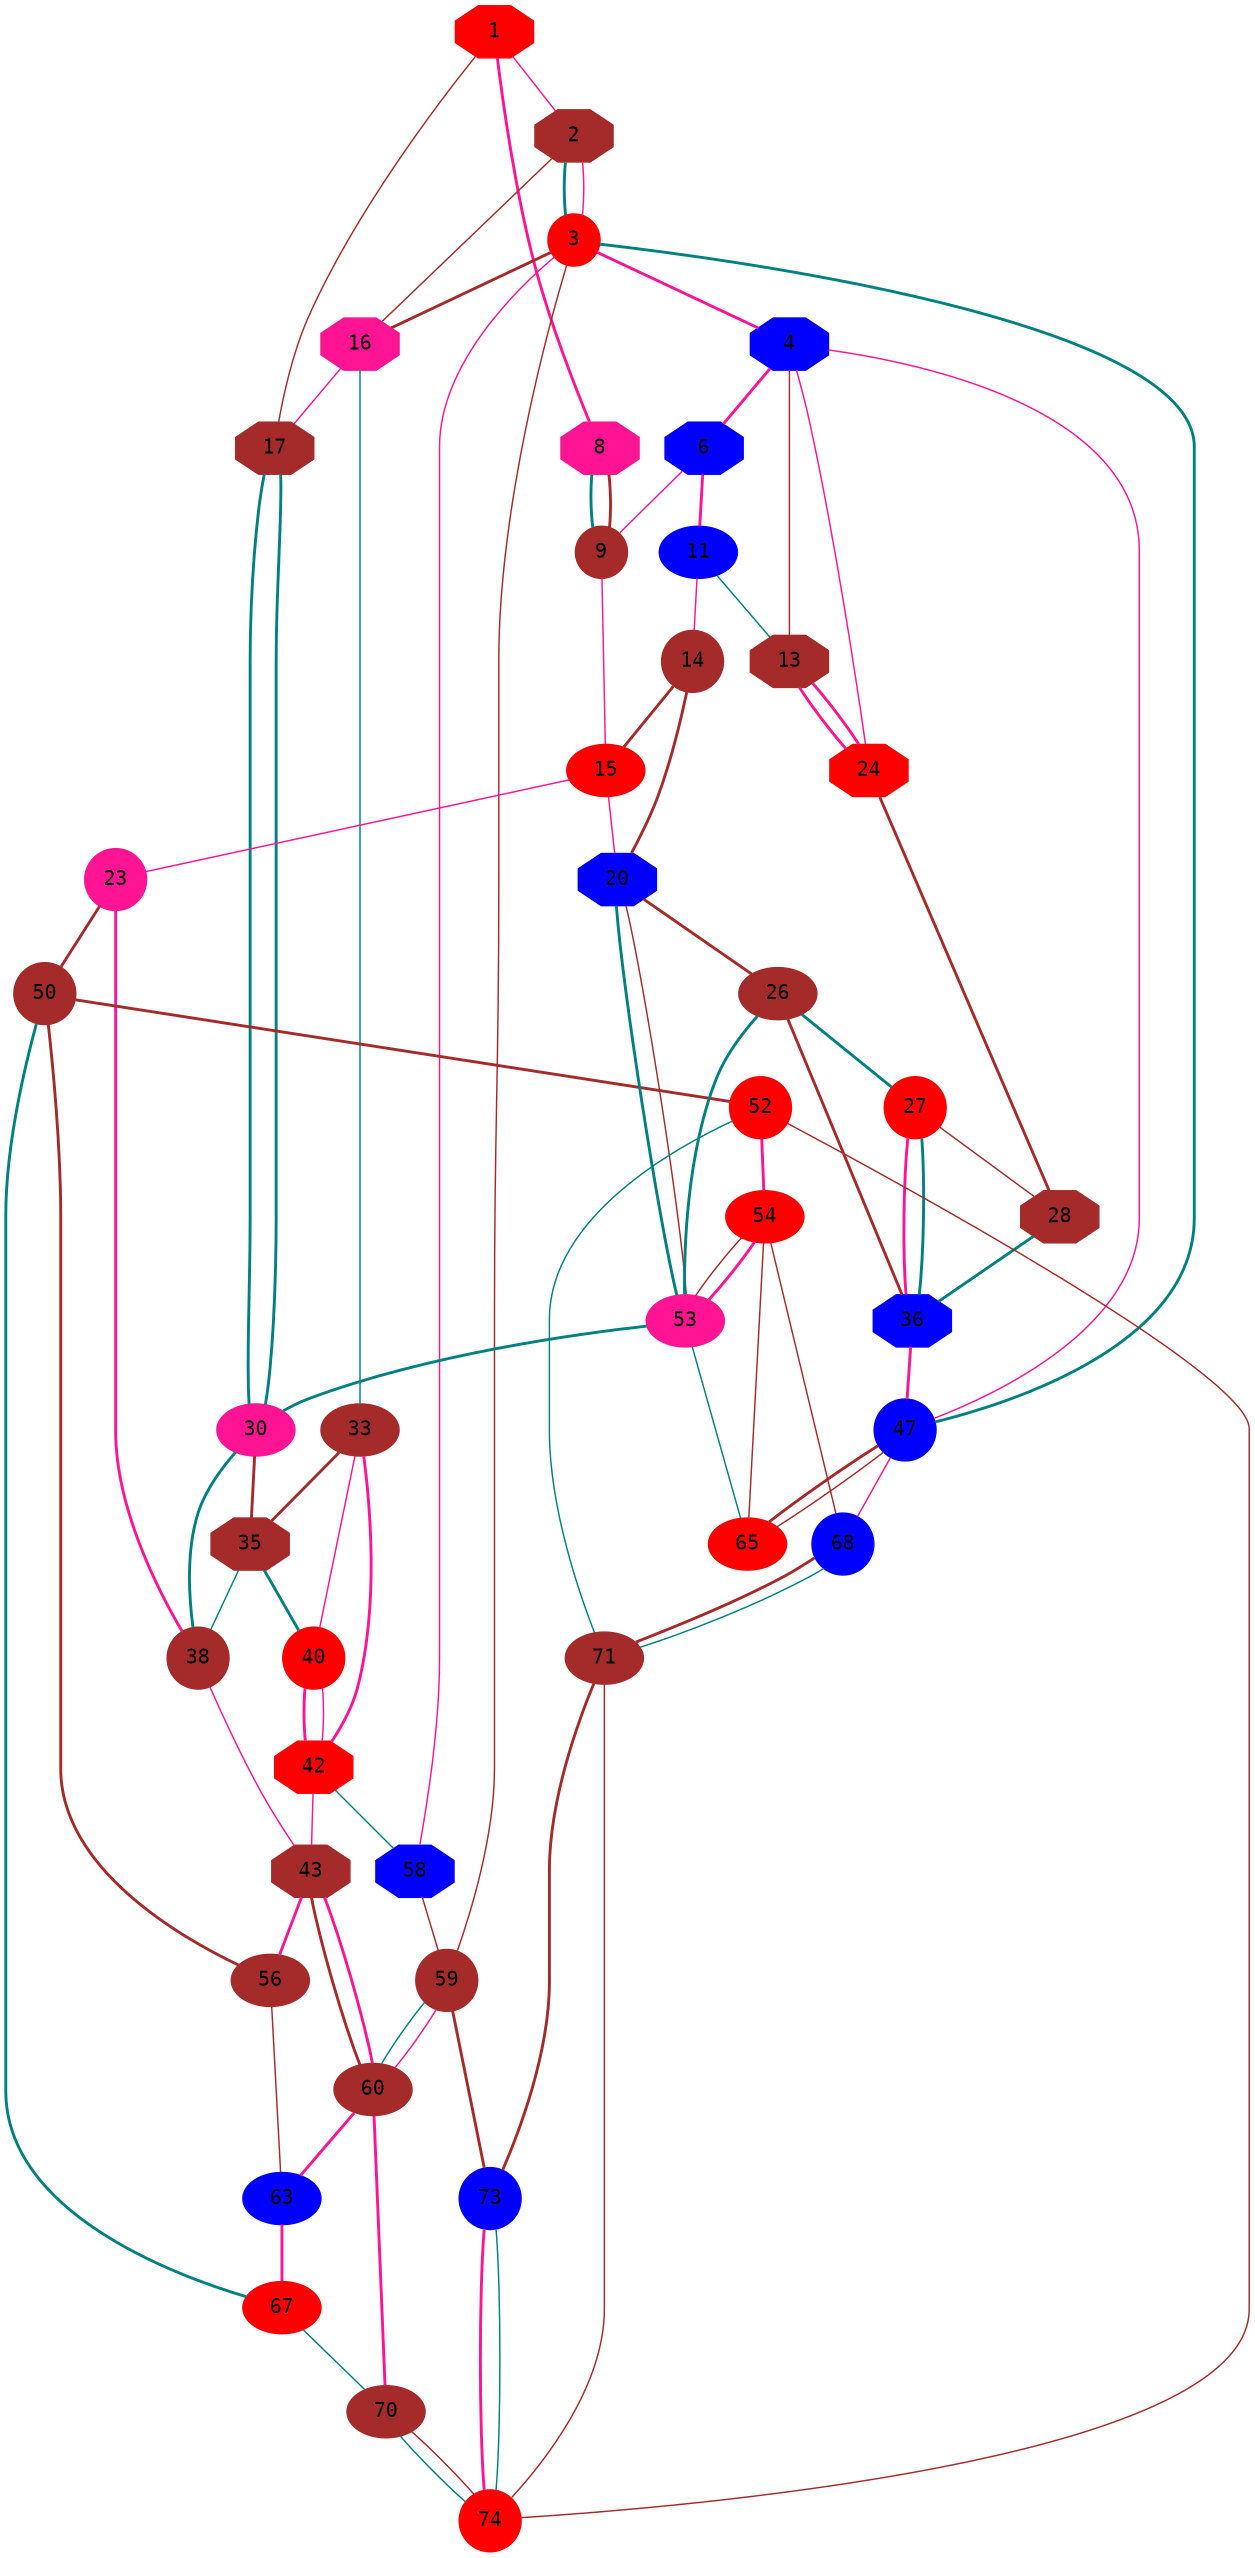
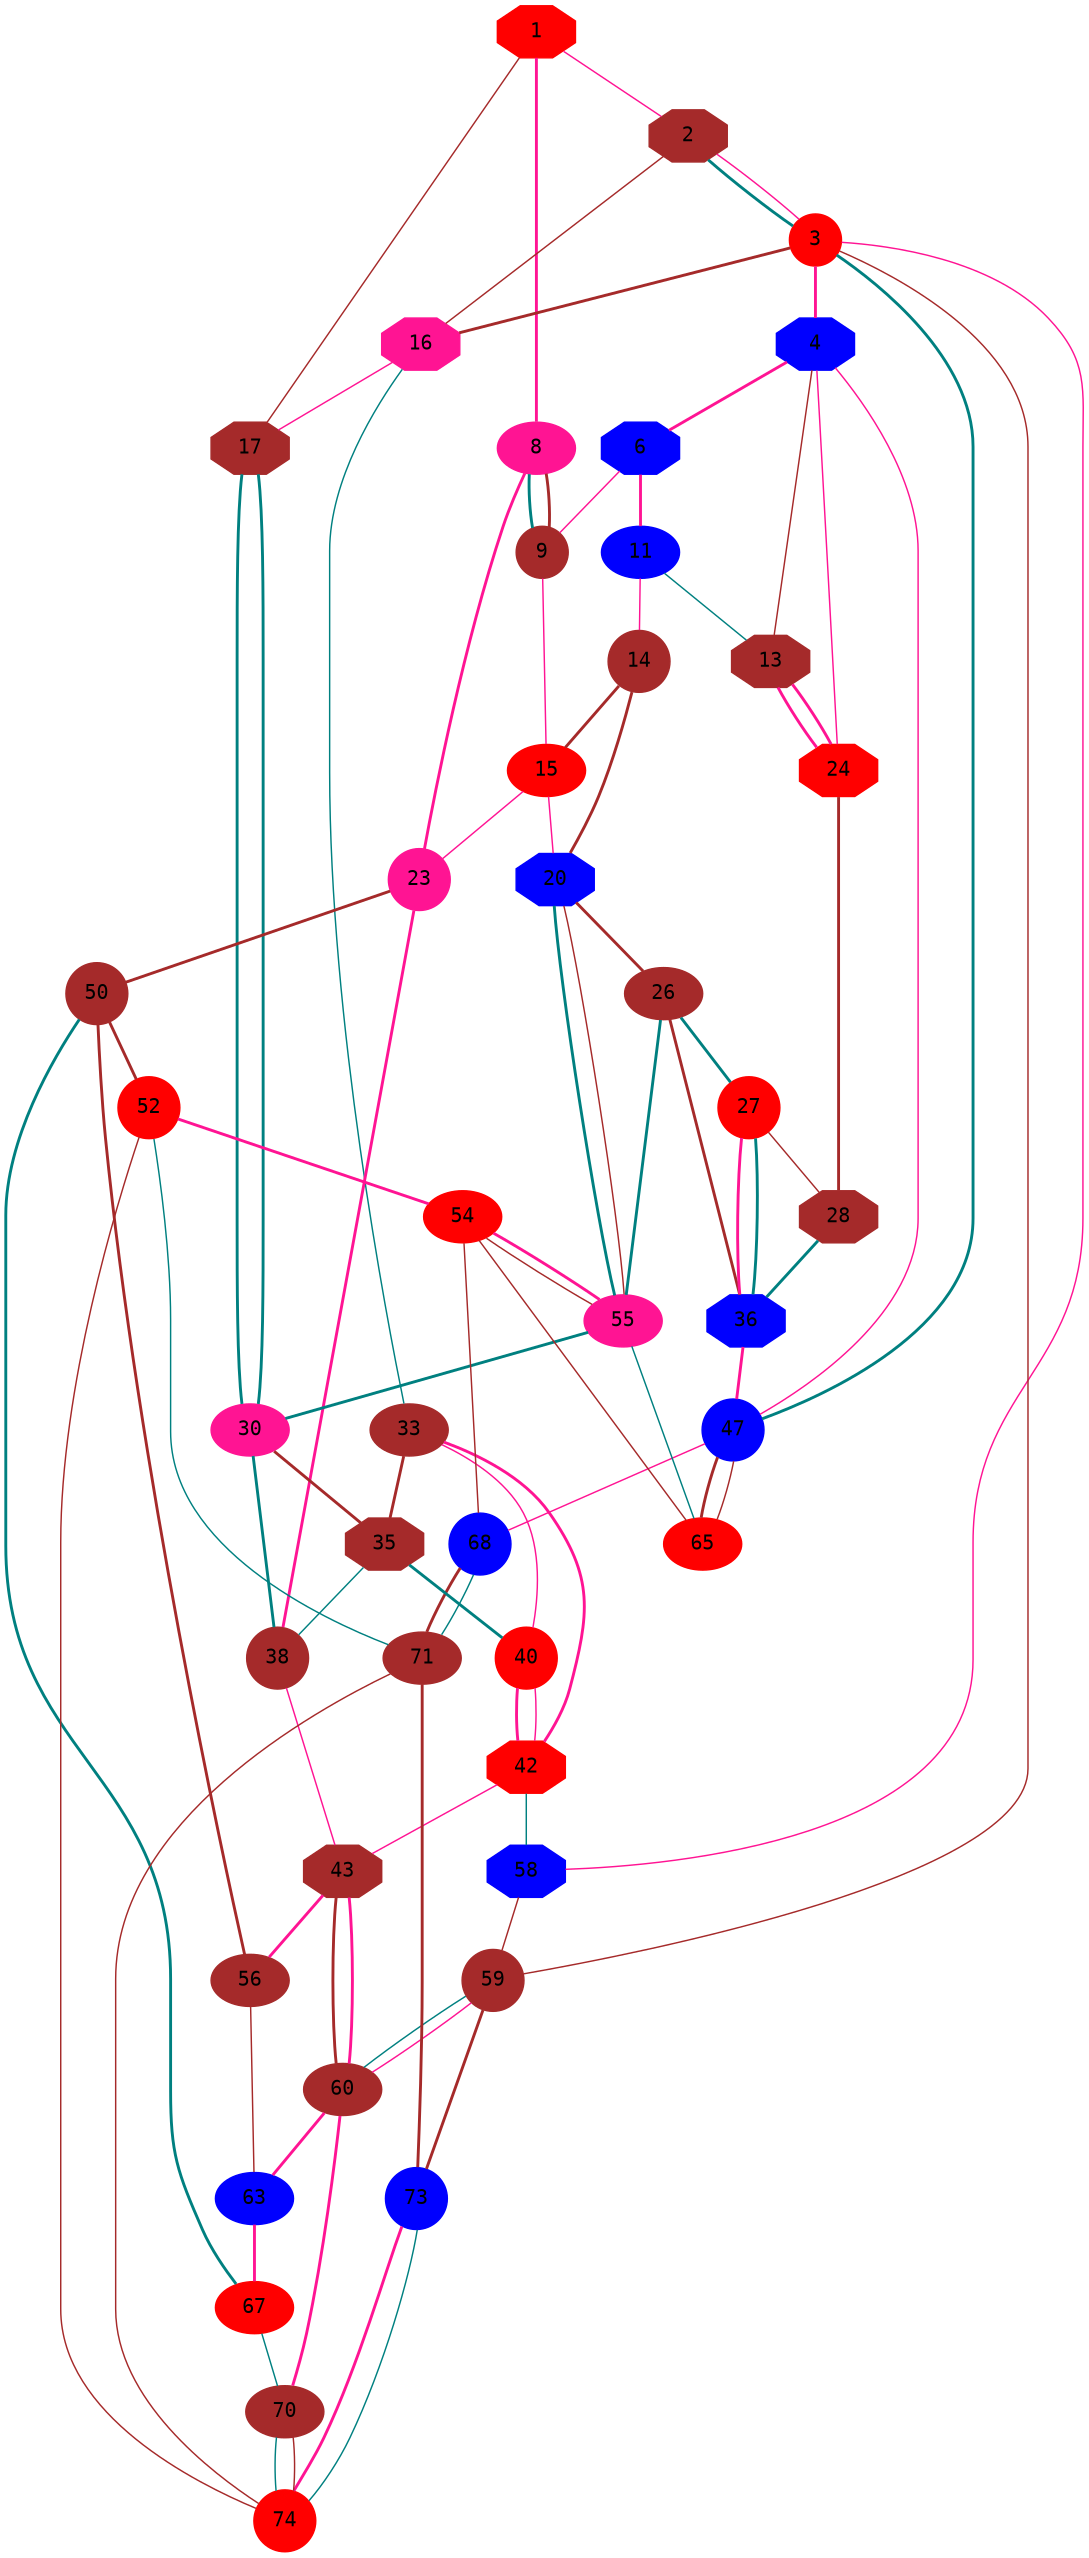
(600, 448) -> (536, 448)
none -> (465, 659)
(685, 1321) -> (623, 1321)
